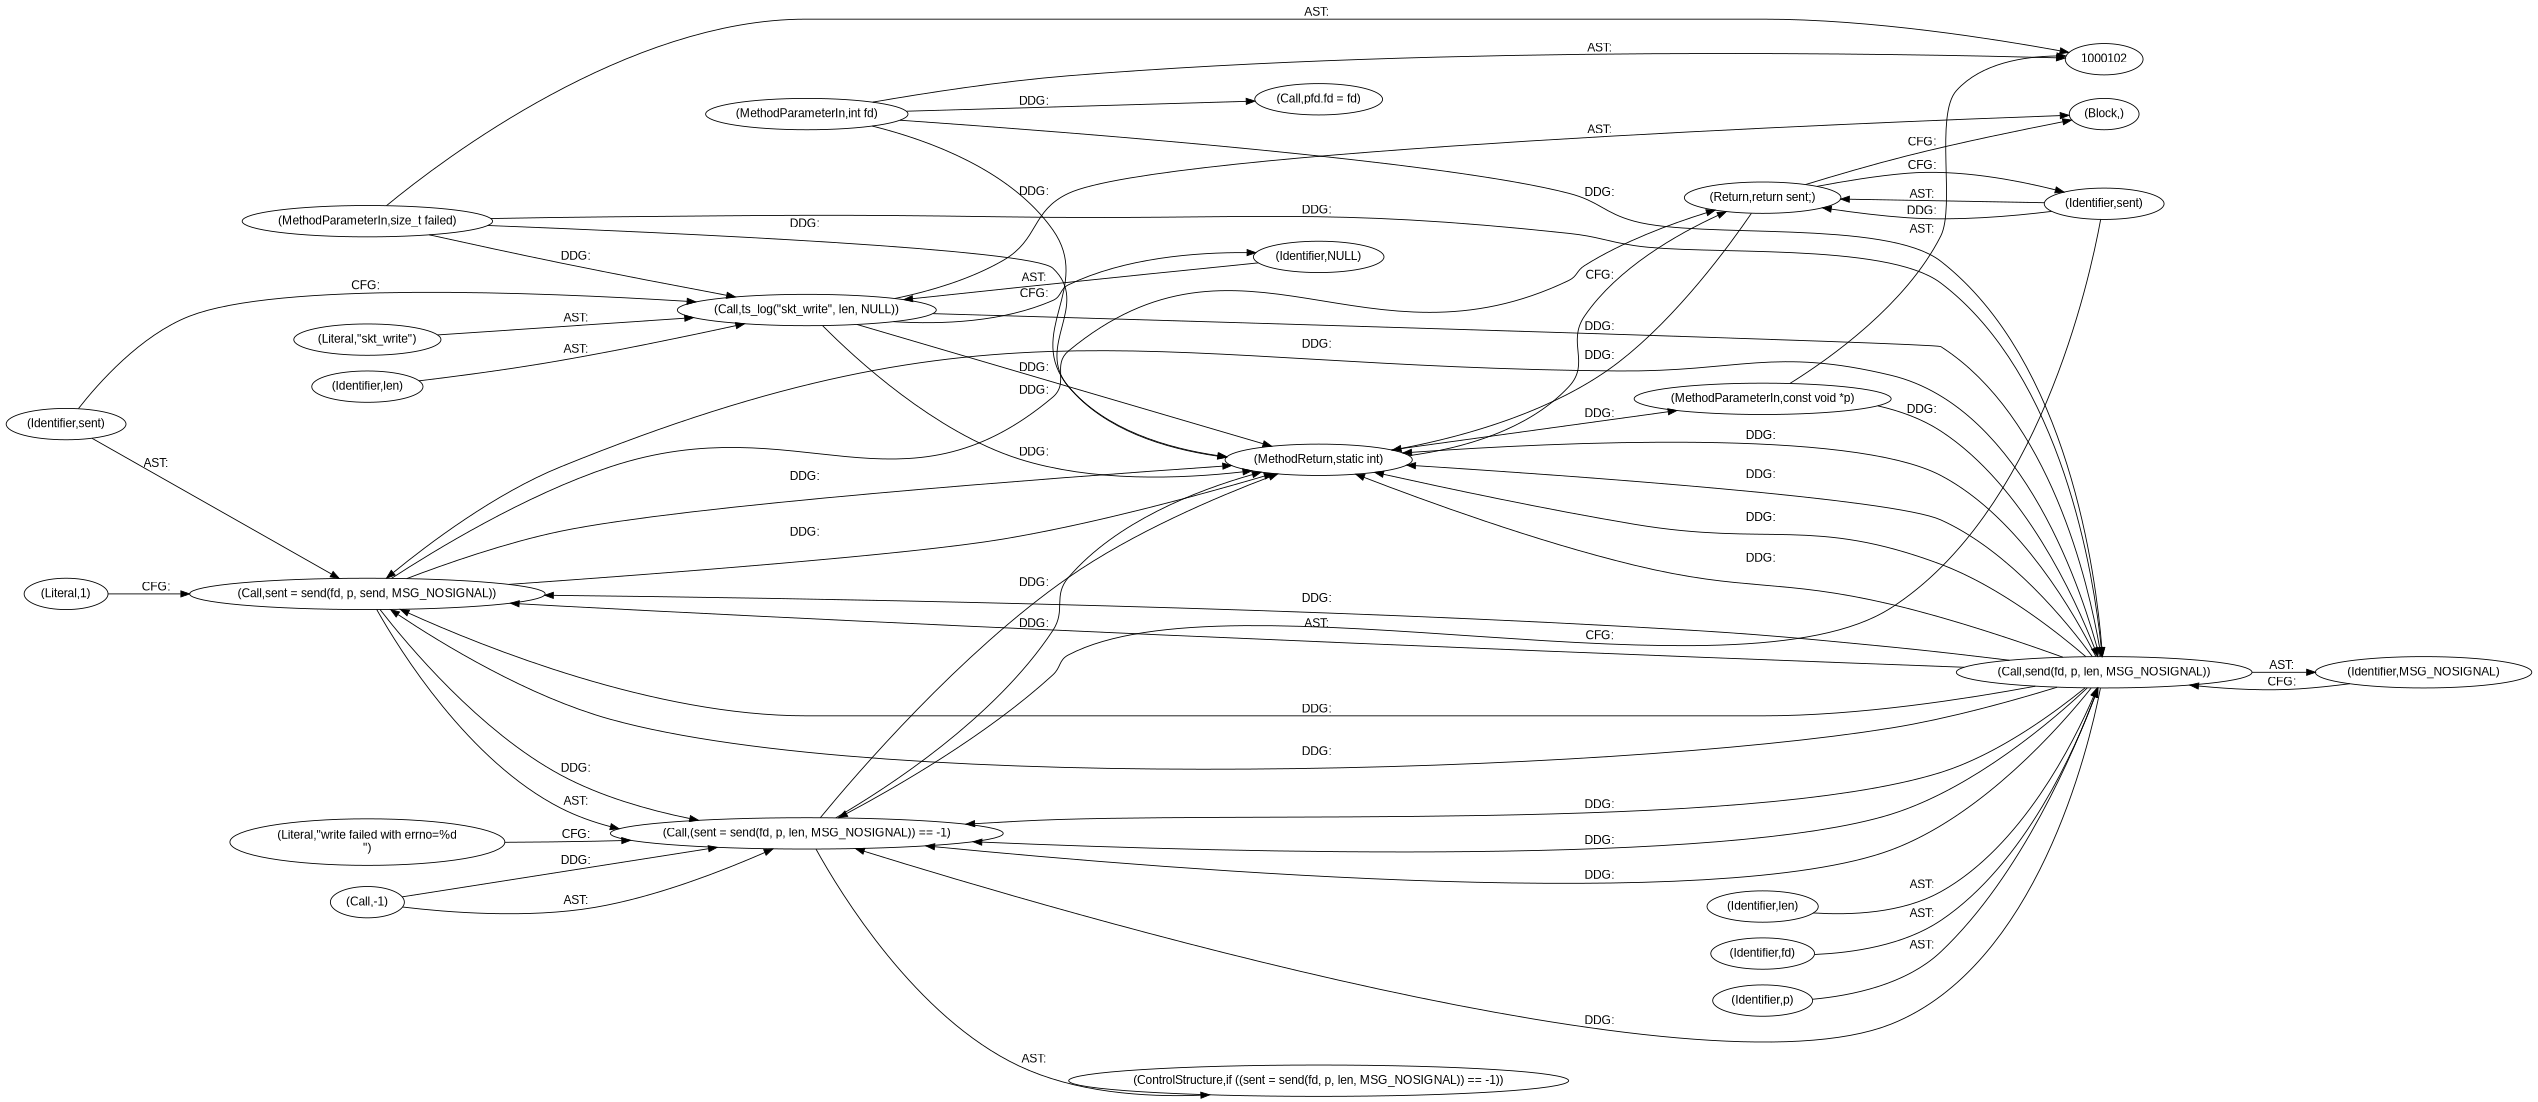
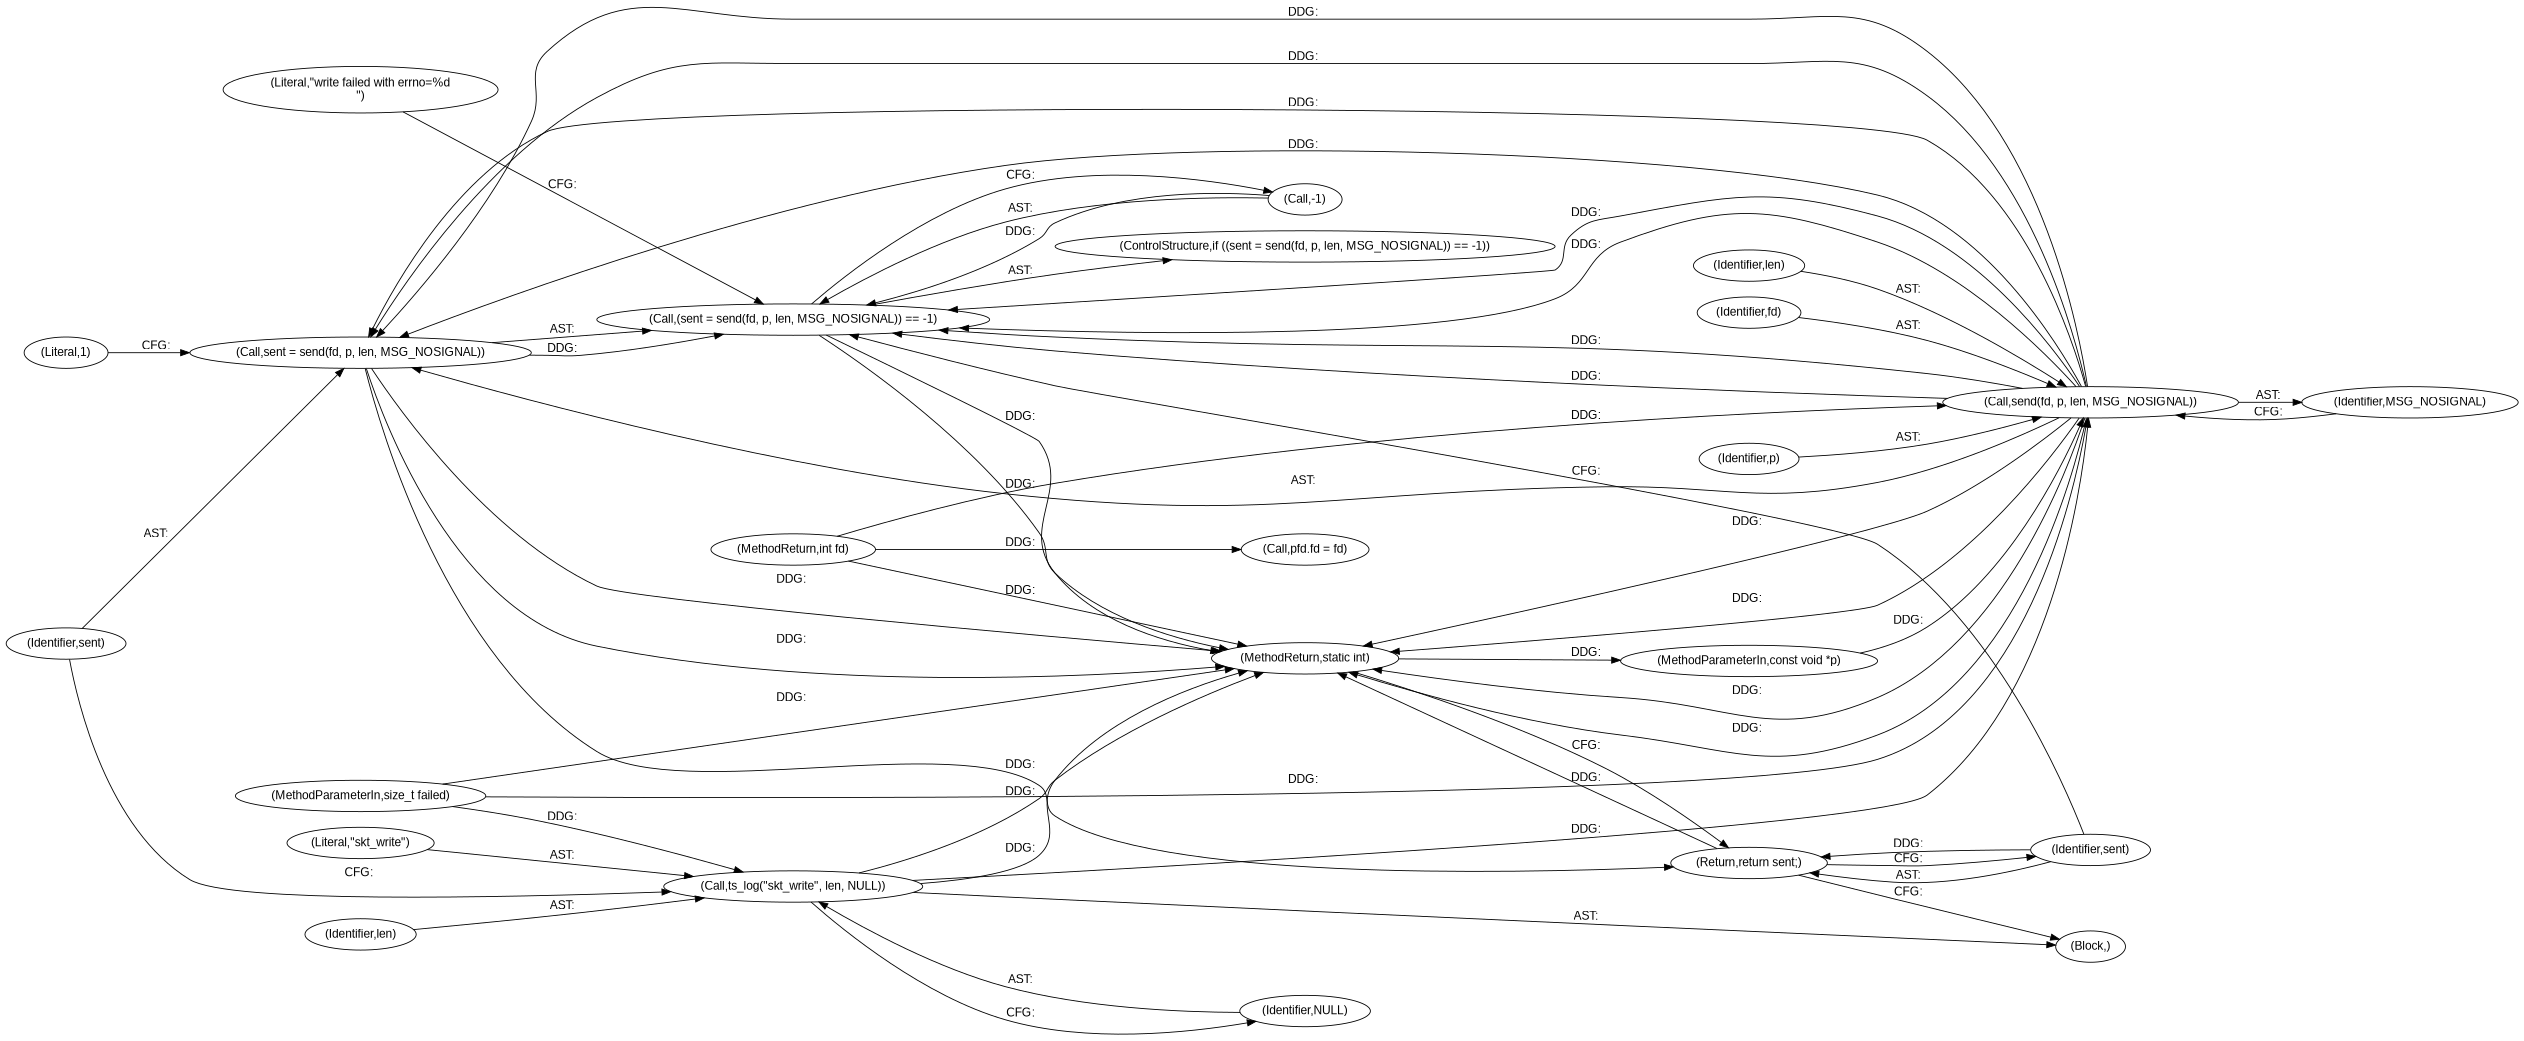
(2104, 59) -> none
(807, 114) -> (793, 549)
none -> (1022, 185)
(367, 594) -> (361, 353)
